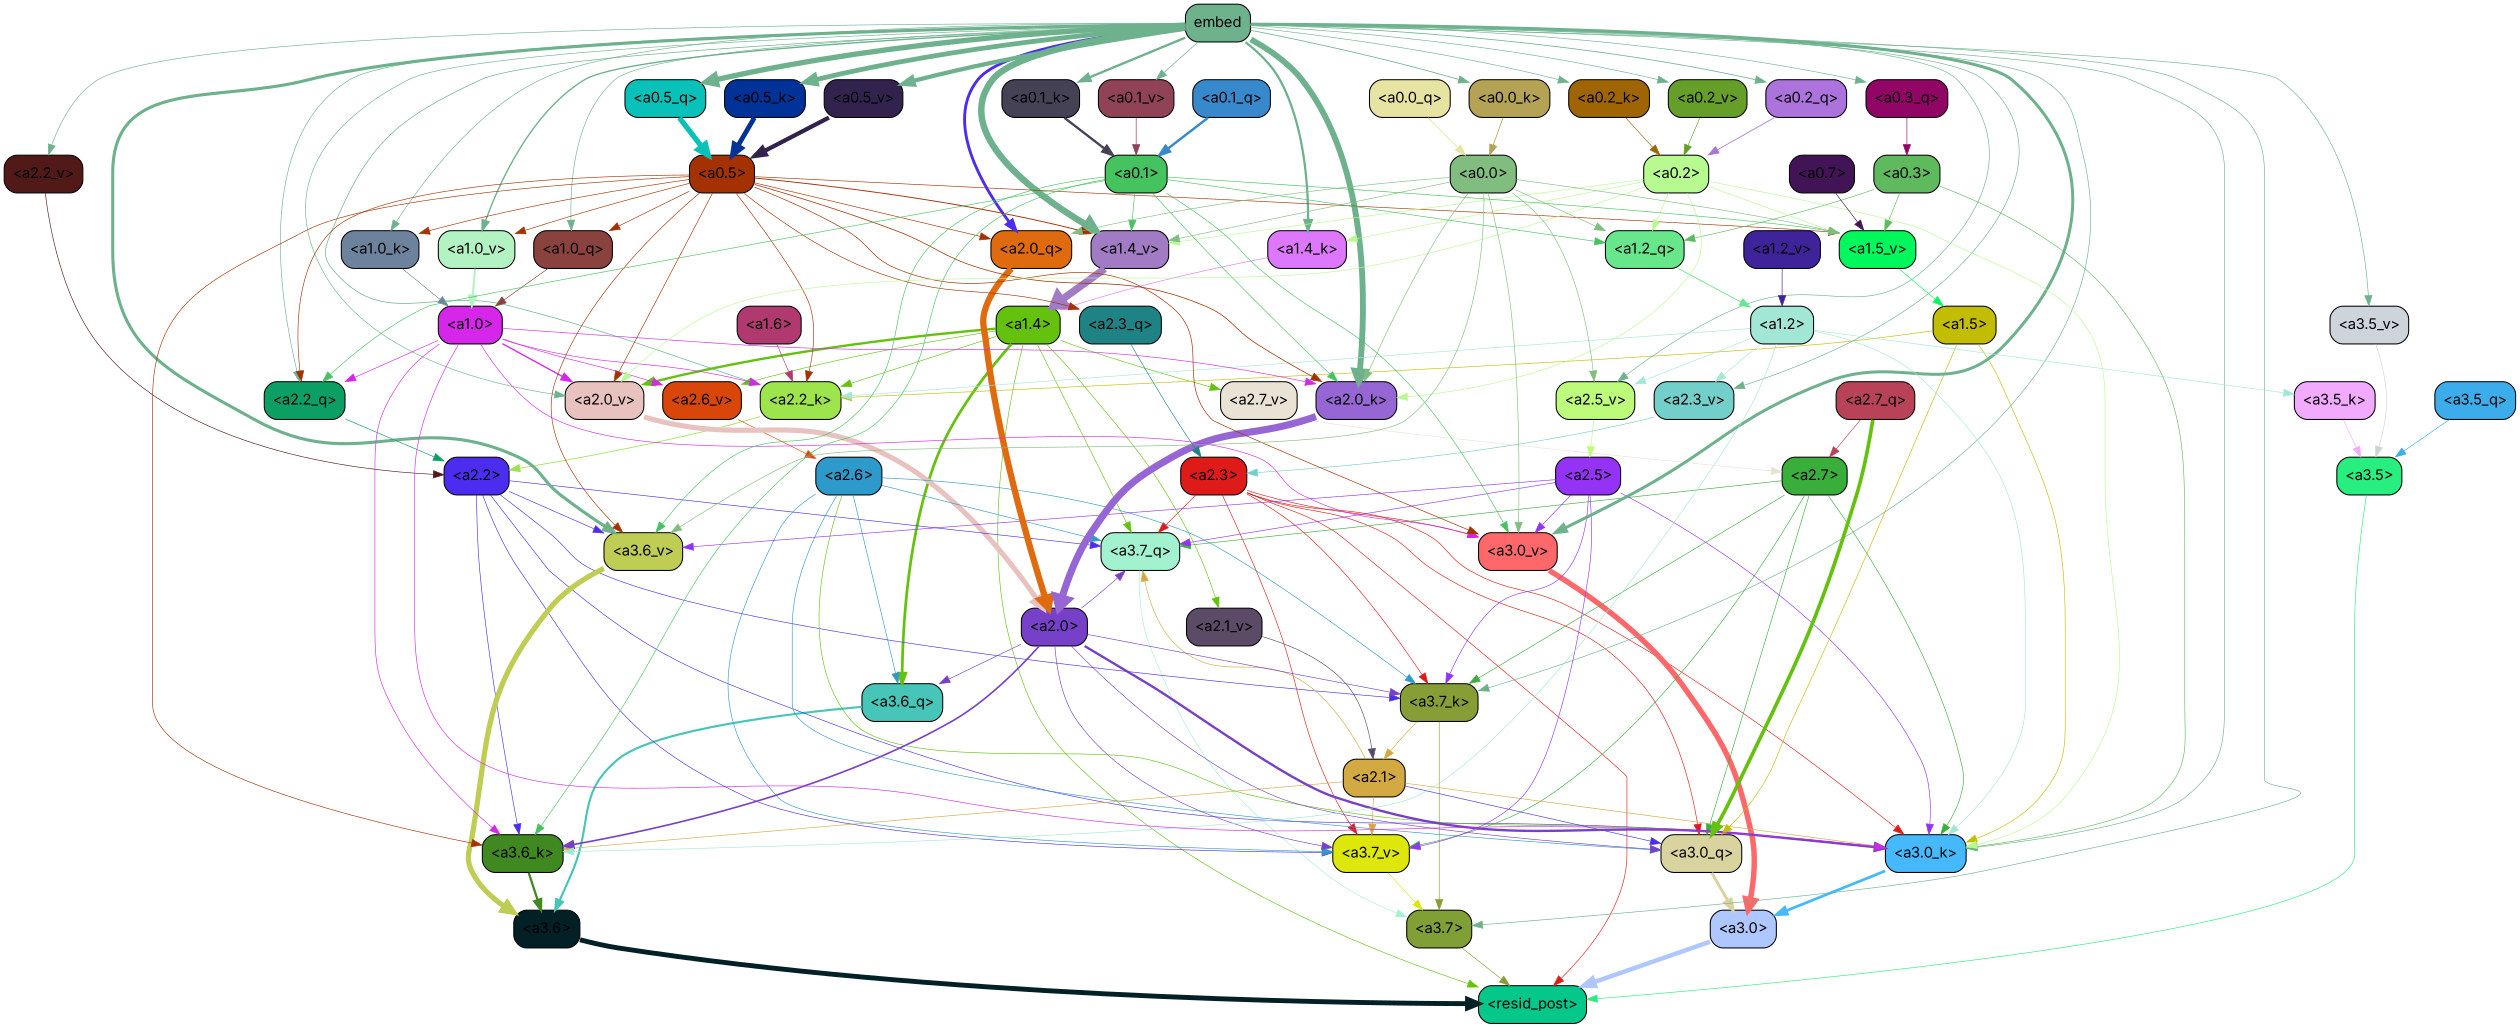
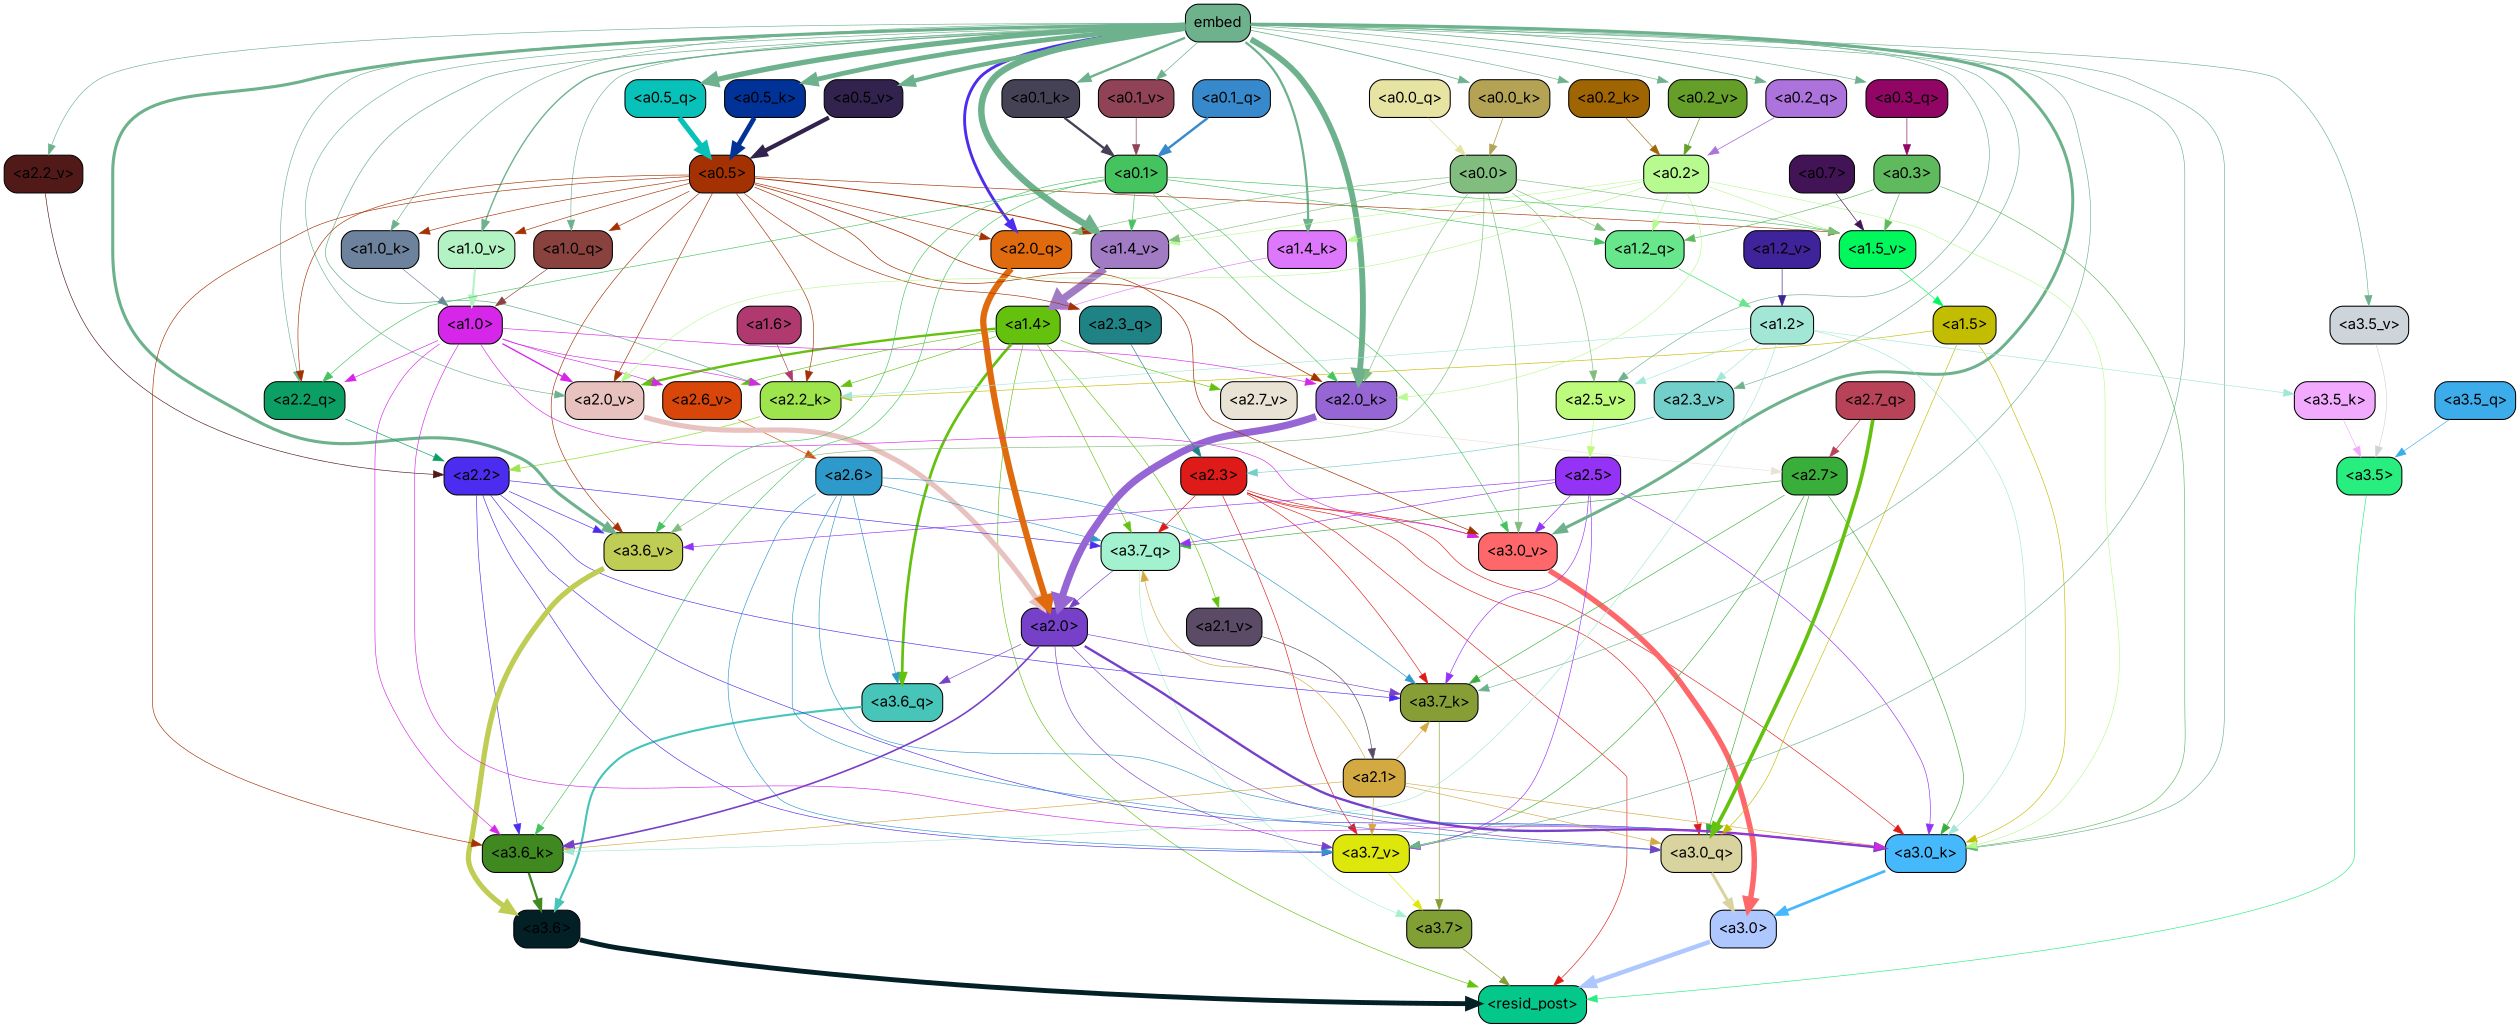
(2264, 377) -> (2185, 255)
(1100, 593) -> (1095, 586)
(1404, 736) -> (1410, 745)
(1211, 782) -> (1211, 782)
(1534, 815) -> (1534, 815)
